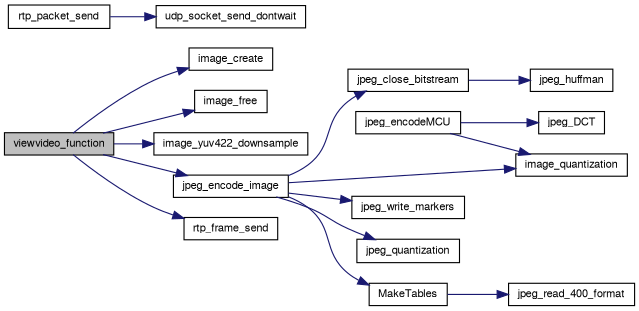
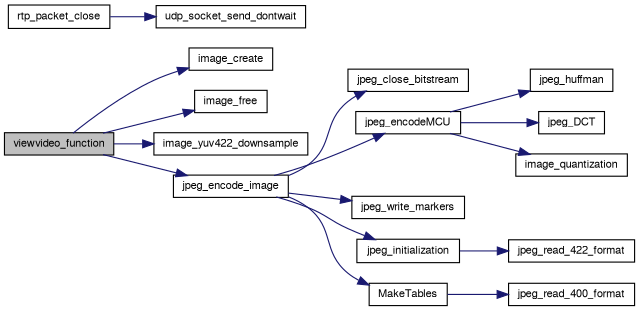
(59, 17) -> (59, 17)
(494, 80) -> (485, 103)
(396, 176) -> (325, 159)
(231, 229) -> none
(408, 251) -> (408, 251)
none -> (572, 251)
